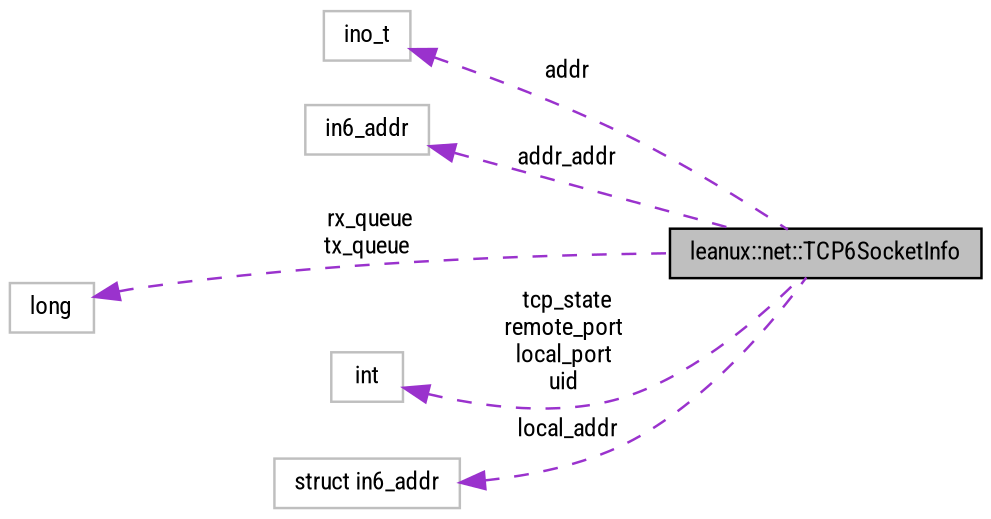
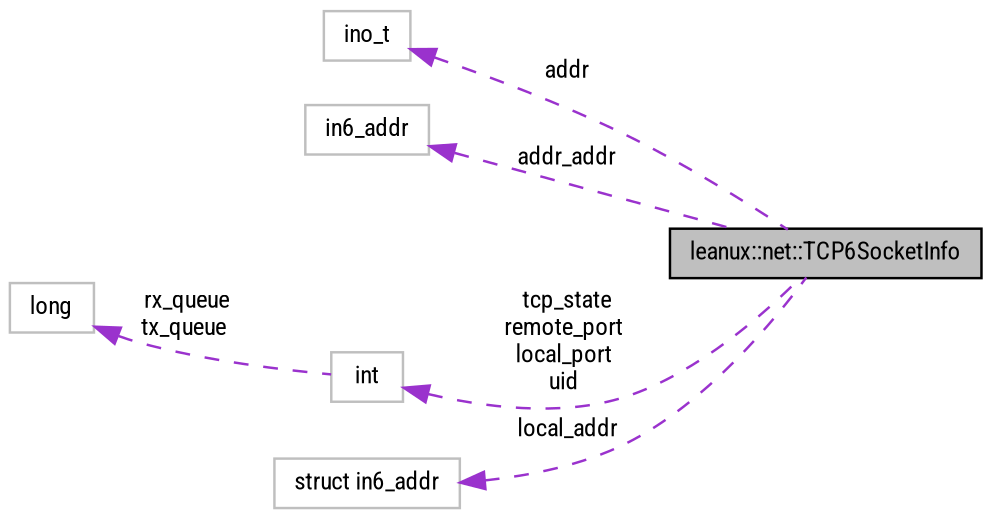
(394, 263) -> (224, 361)
